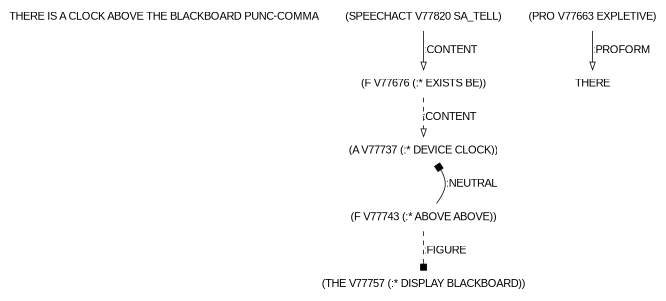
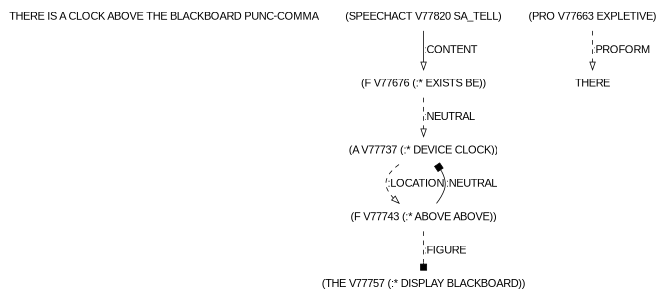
(593, 46) -> (593, 46)
(449, 117) -> (449, 117)
none -> (386, 180)
